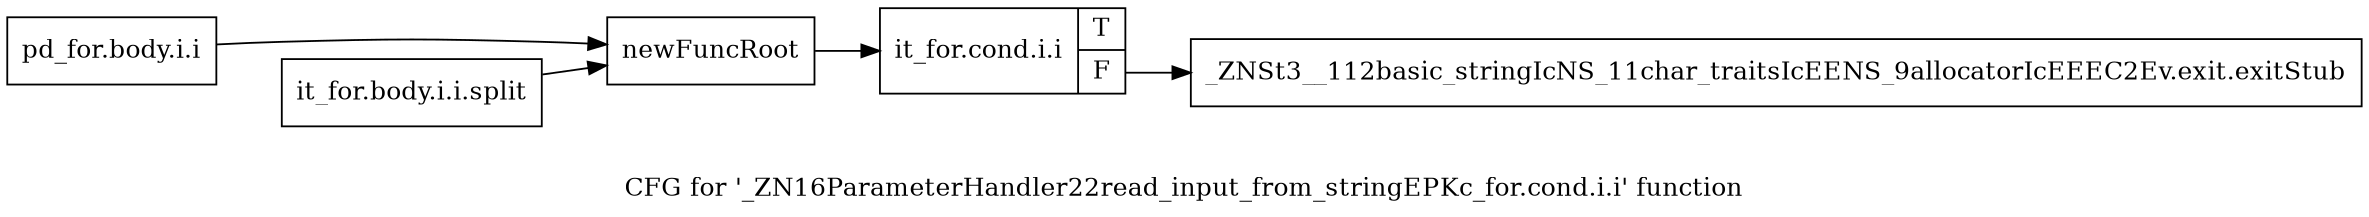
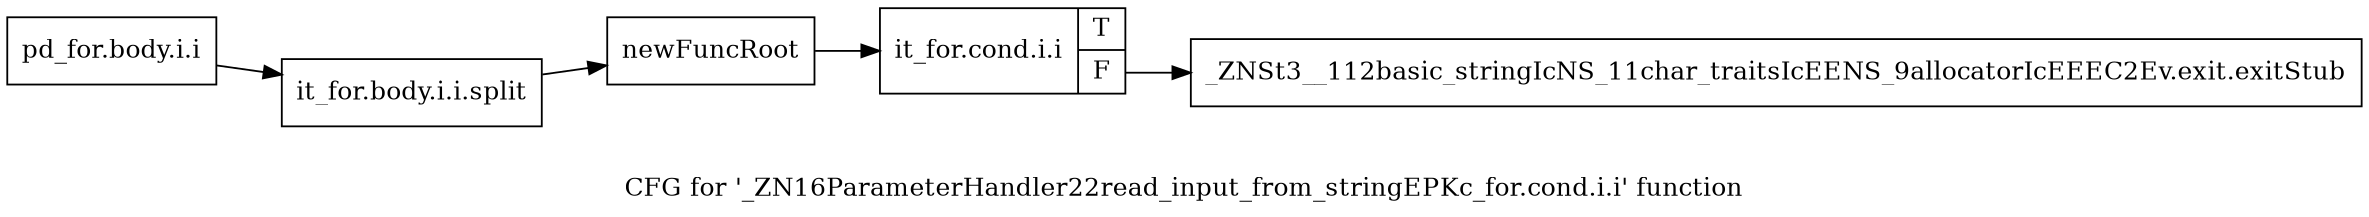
(402, 40) -> (240, 69)
